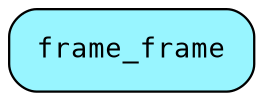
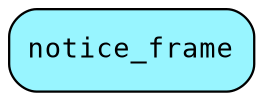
(132, 50) -> (132, 50)
